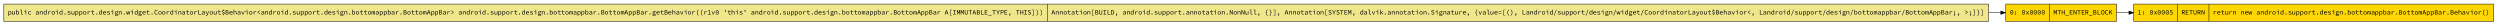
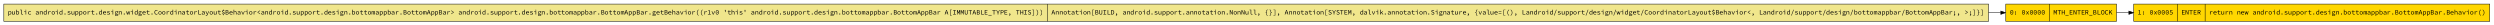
(2193, 12) -> (2191, 12)
